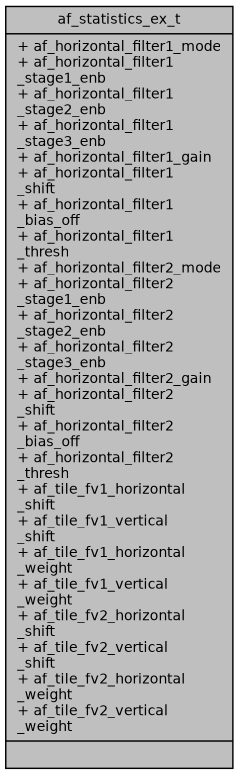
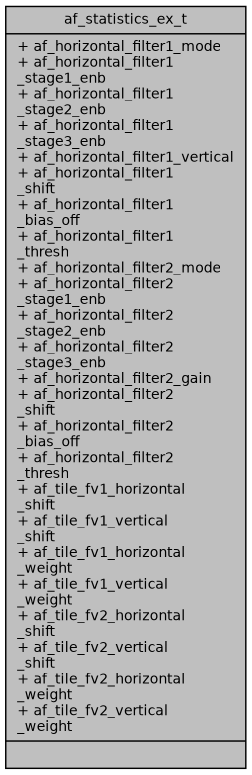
(115, 157) -> (126, 157)
